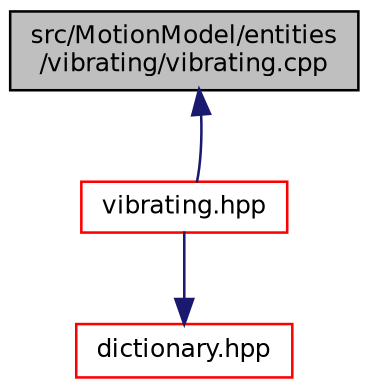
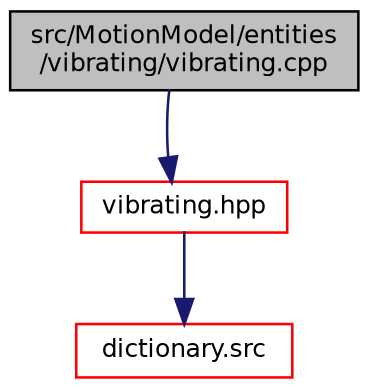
(201, 149) -> (167, 123)
(184, 351) -> (184, 351)
